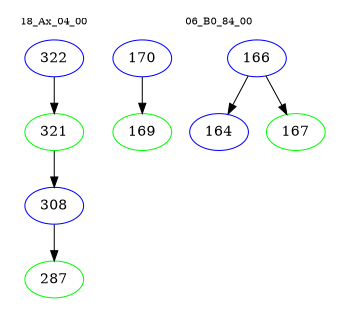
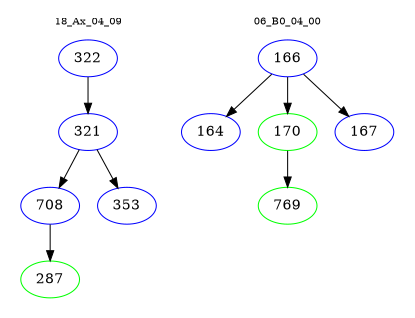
(54, 22) -> (89, 22)
(219, 22) -> (288, 22)
(142, 58) -> (288, 132)
none -> (288, 90)
(54, 132) -> (88, 132)
(142, 132) -> (288, 206)
(296, 132) -> (364, 132)
(54, 206) -> (50, 206)
none -> (127, 206)
